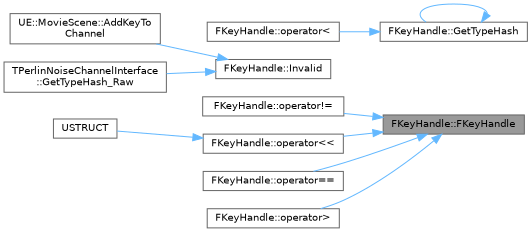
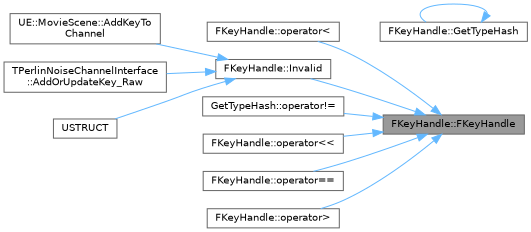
(355, 32) -> (378, 70)
(85, 77) -> (85, 77)
none -> (363, 94)
(273, 106) -> (273, 106)
(155, 134) -> (170, 100)
